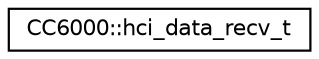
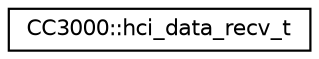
(160, 30) -> (160, 30)
